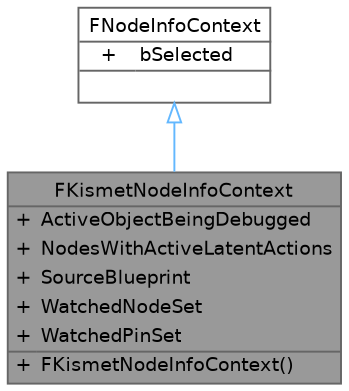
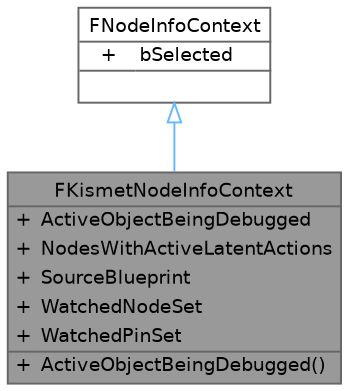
(168, 365) -> (184, 365)
